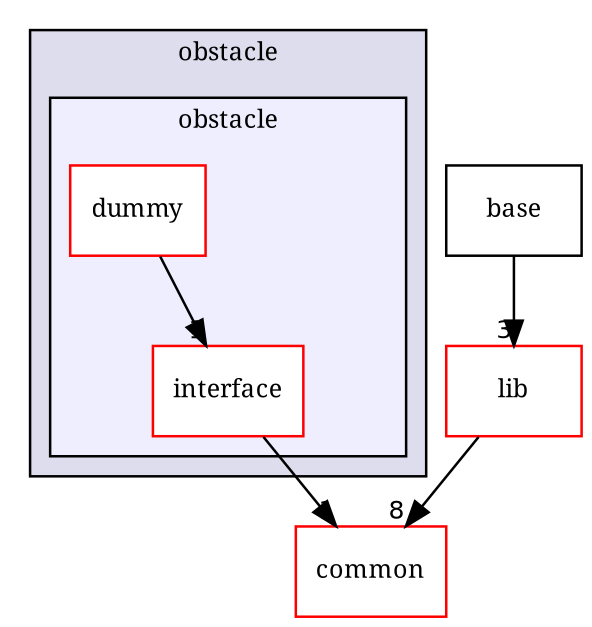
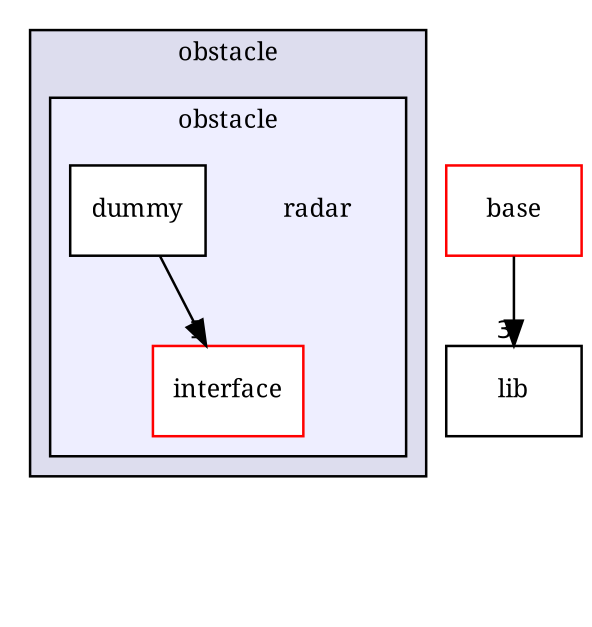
(138, 211) -> (138, 211)
none -> (318, 211)
(514, 211) -> (514, 211)
(514, 391) -> (514, 391)
(371, 572) -> none
